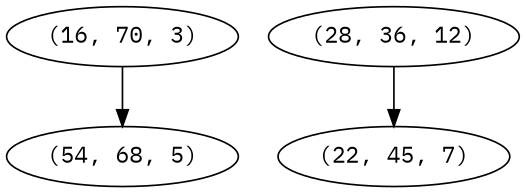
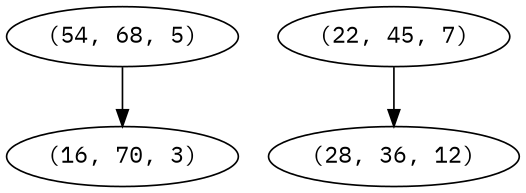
(122, 88) -> (122, 88)
(394, 88) -> (394, 88)
